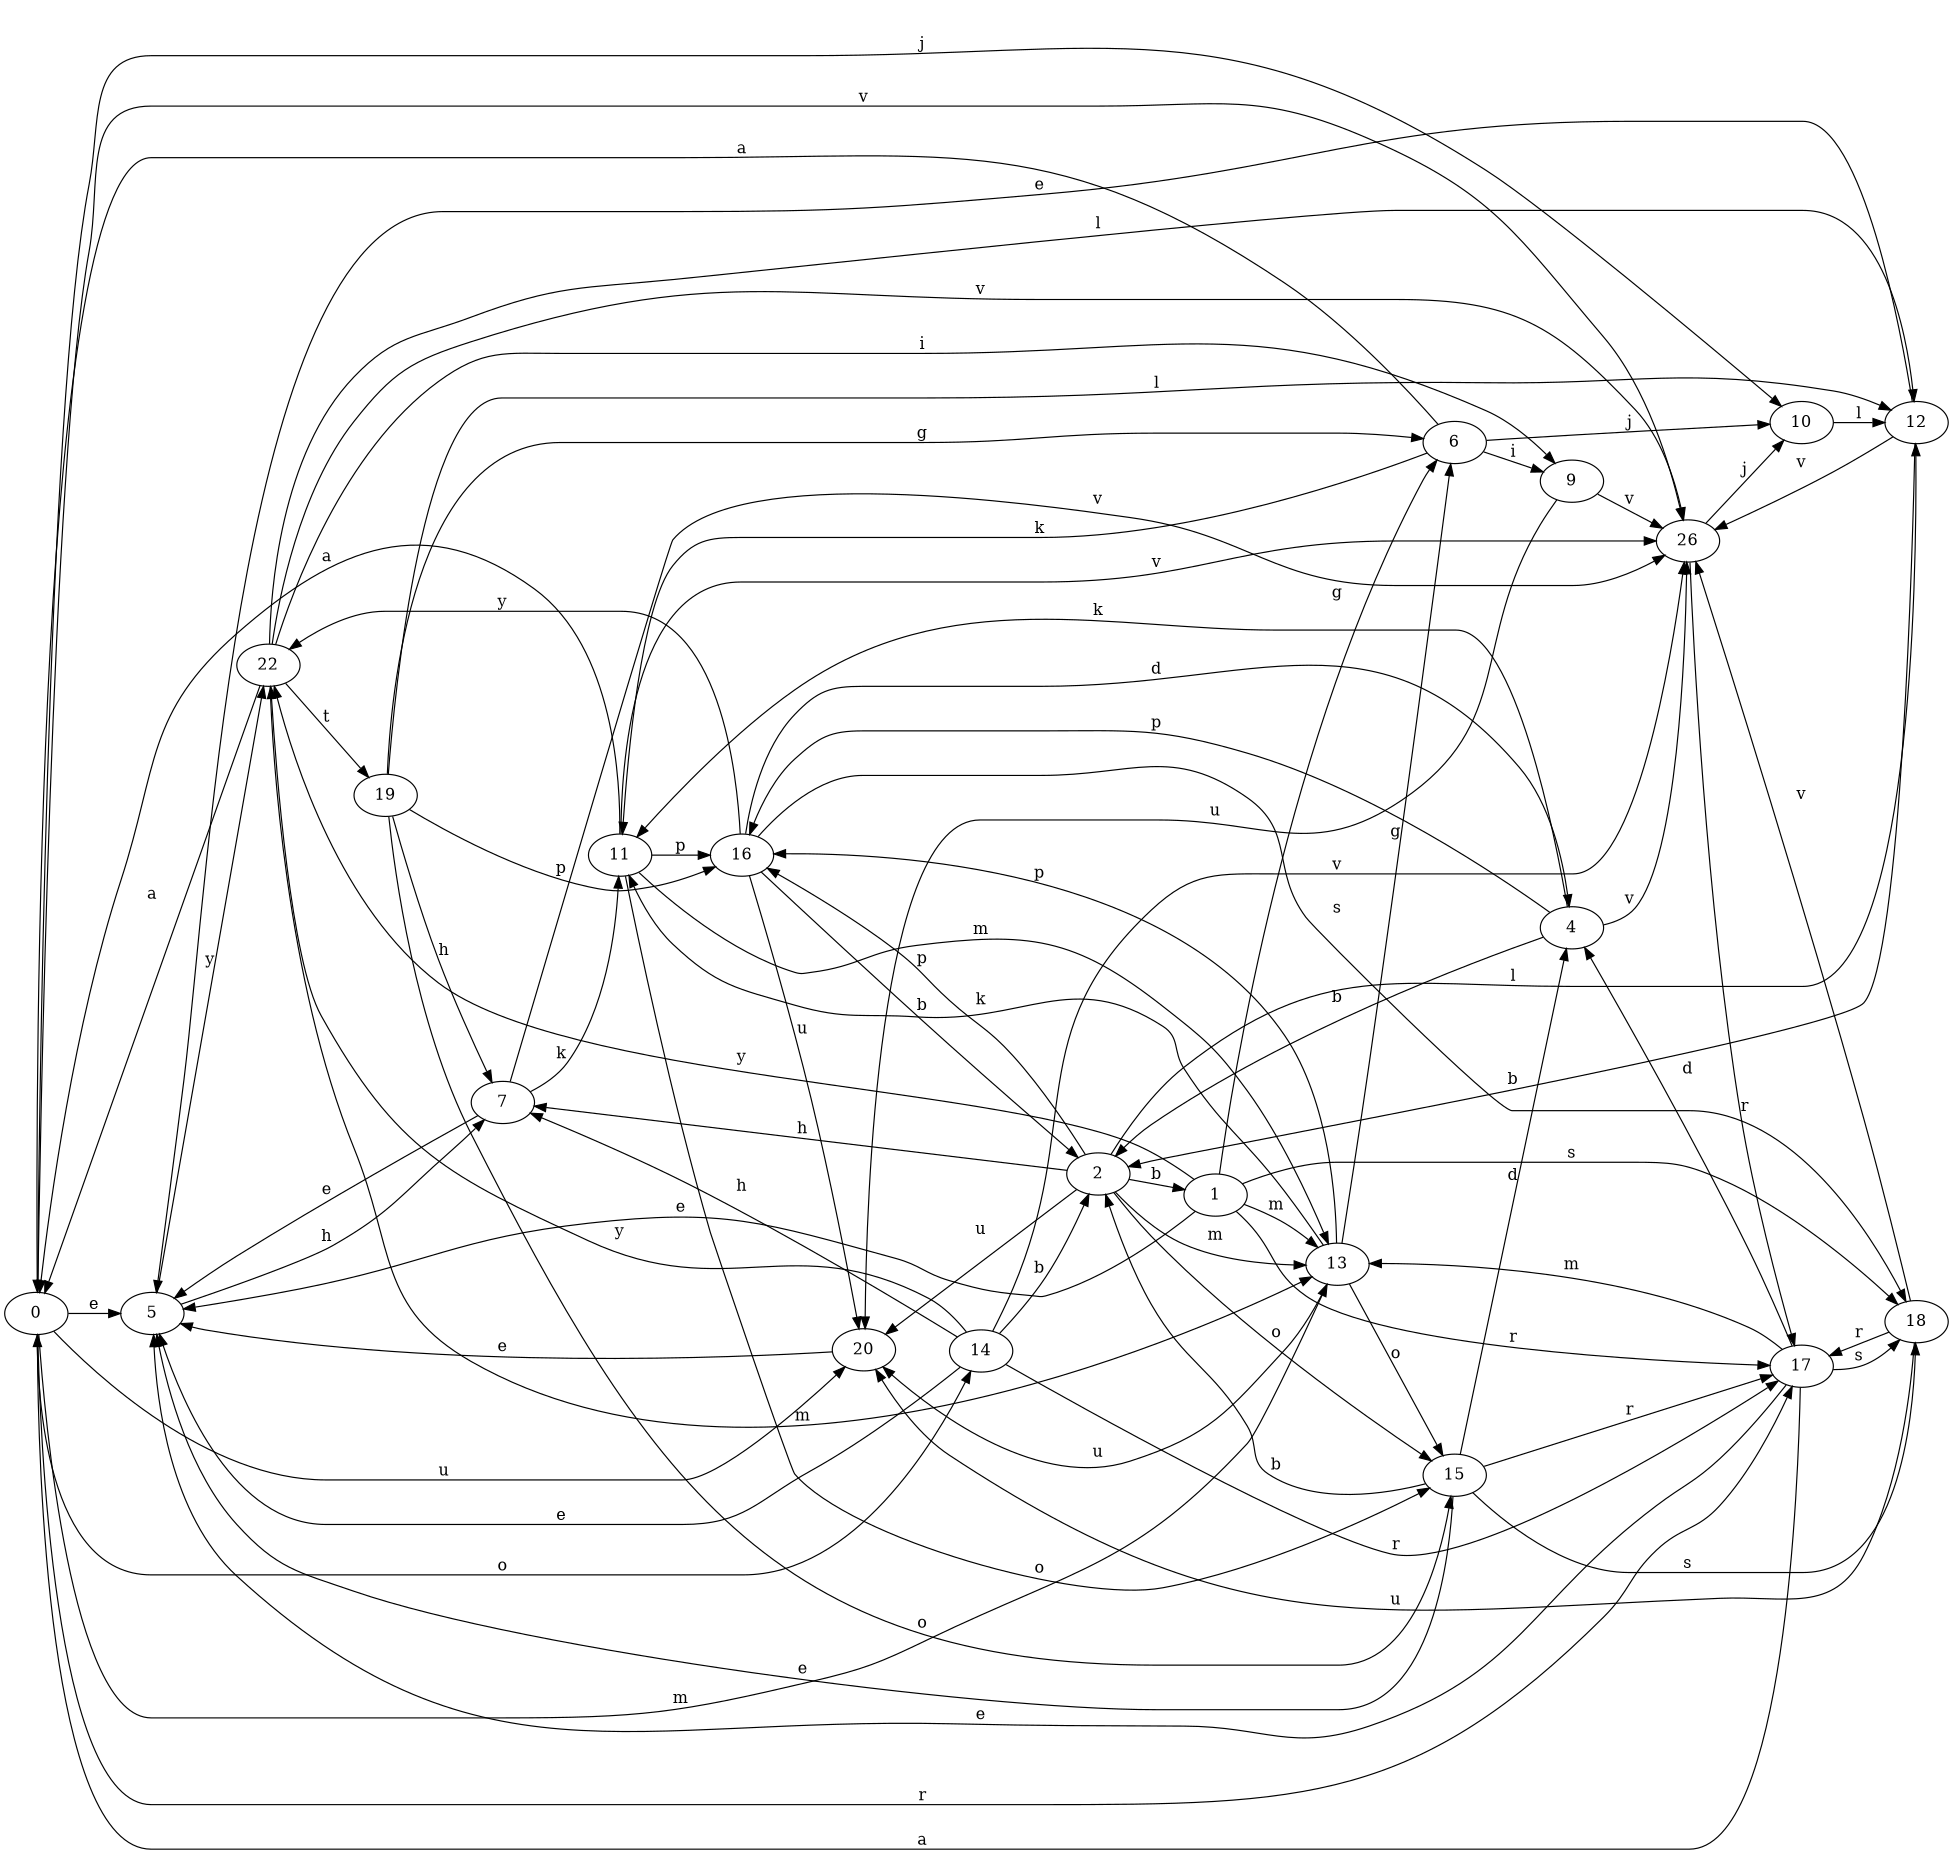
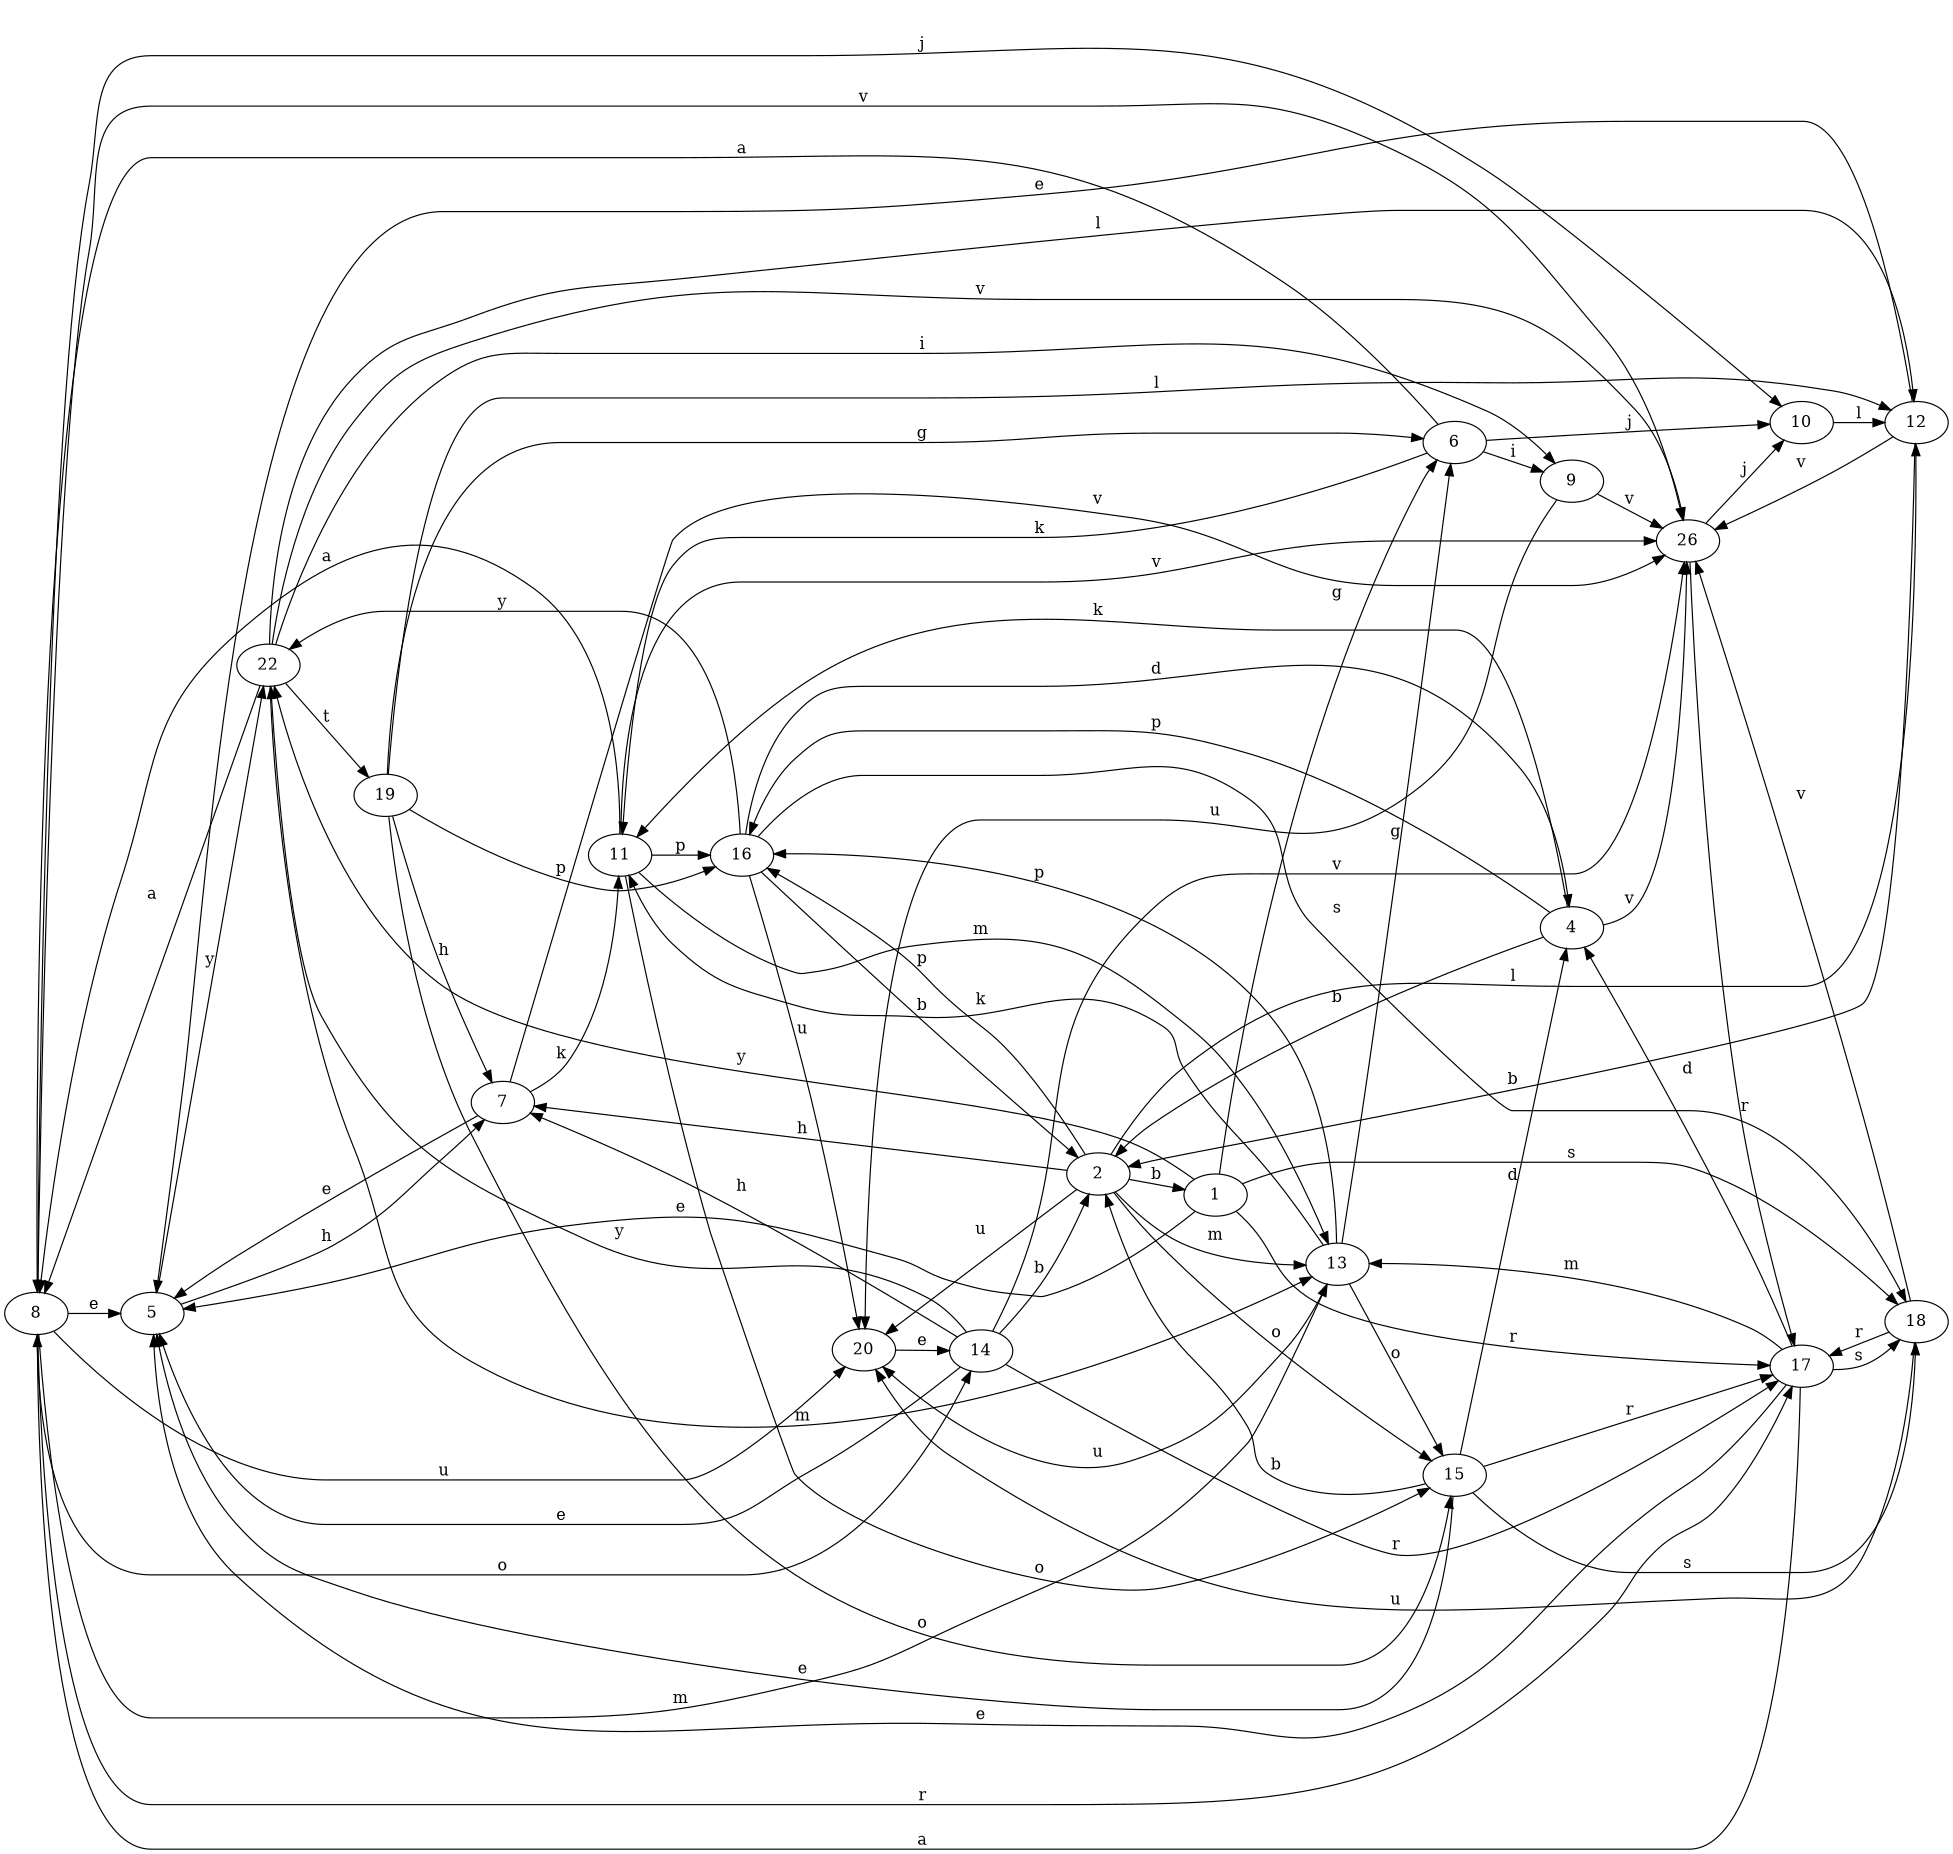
(1278, 1219) -> none
(36, 1313) -> (36, 1313)
(511, 1357) -> (917, 1350)
